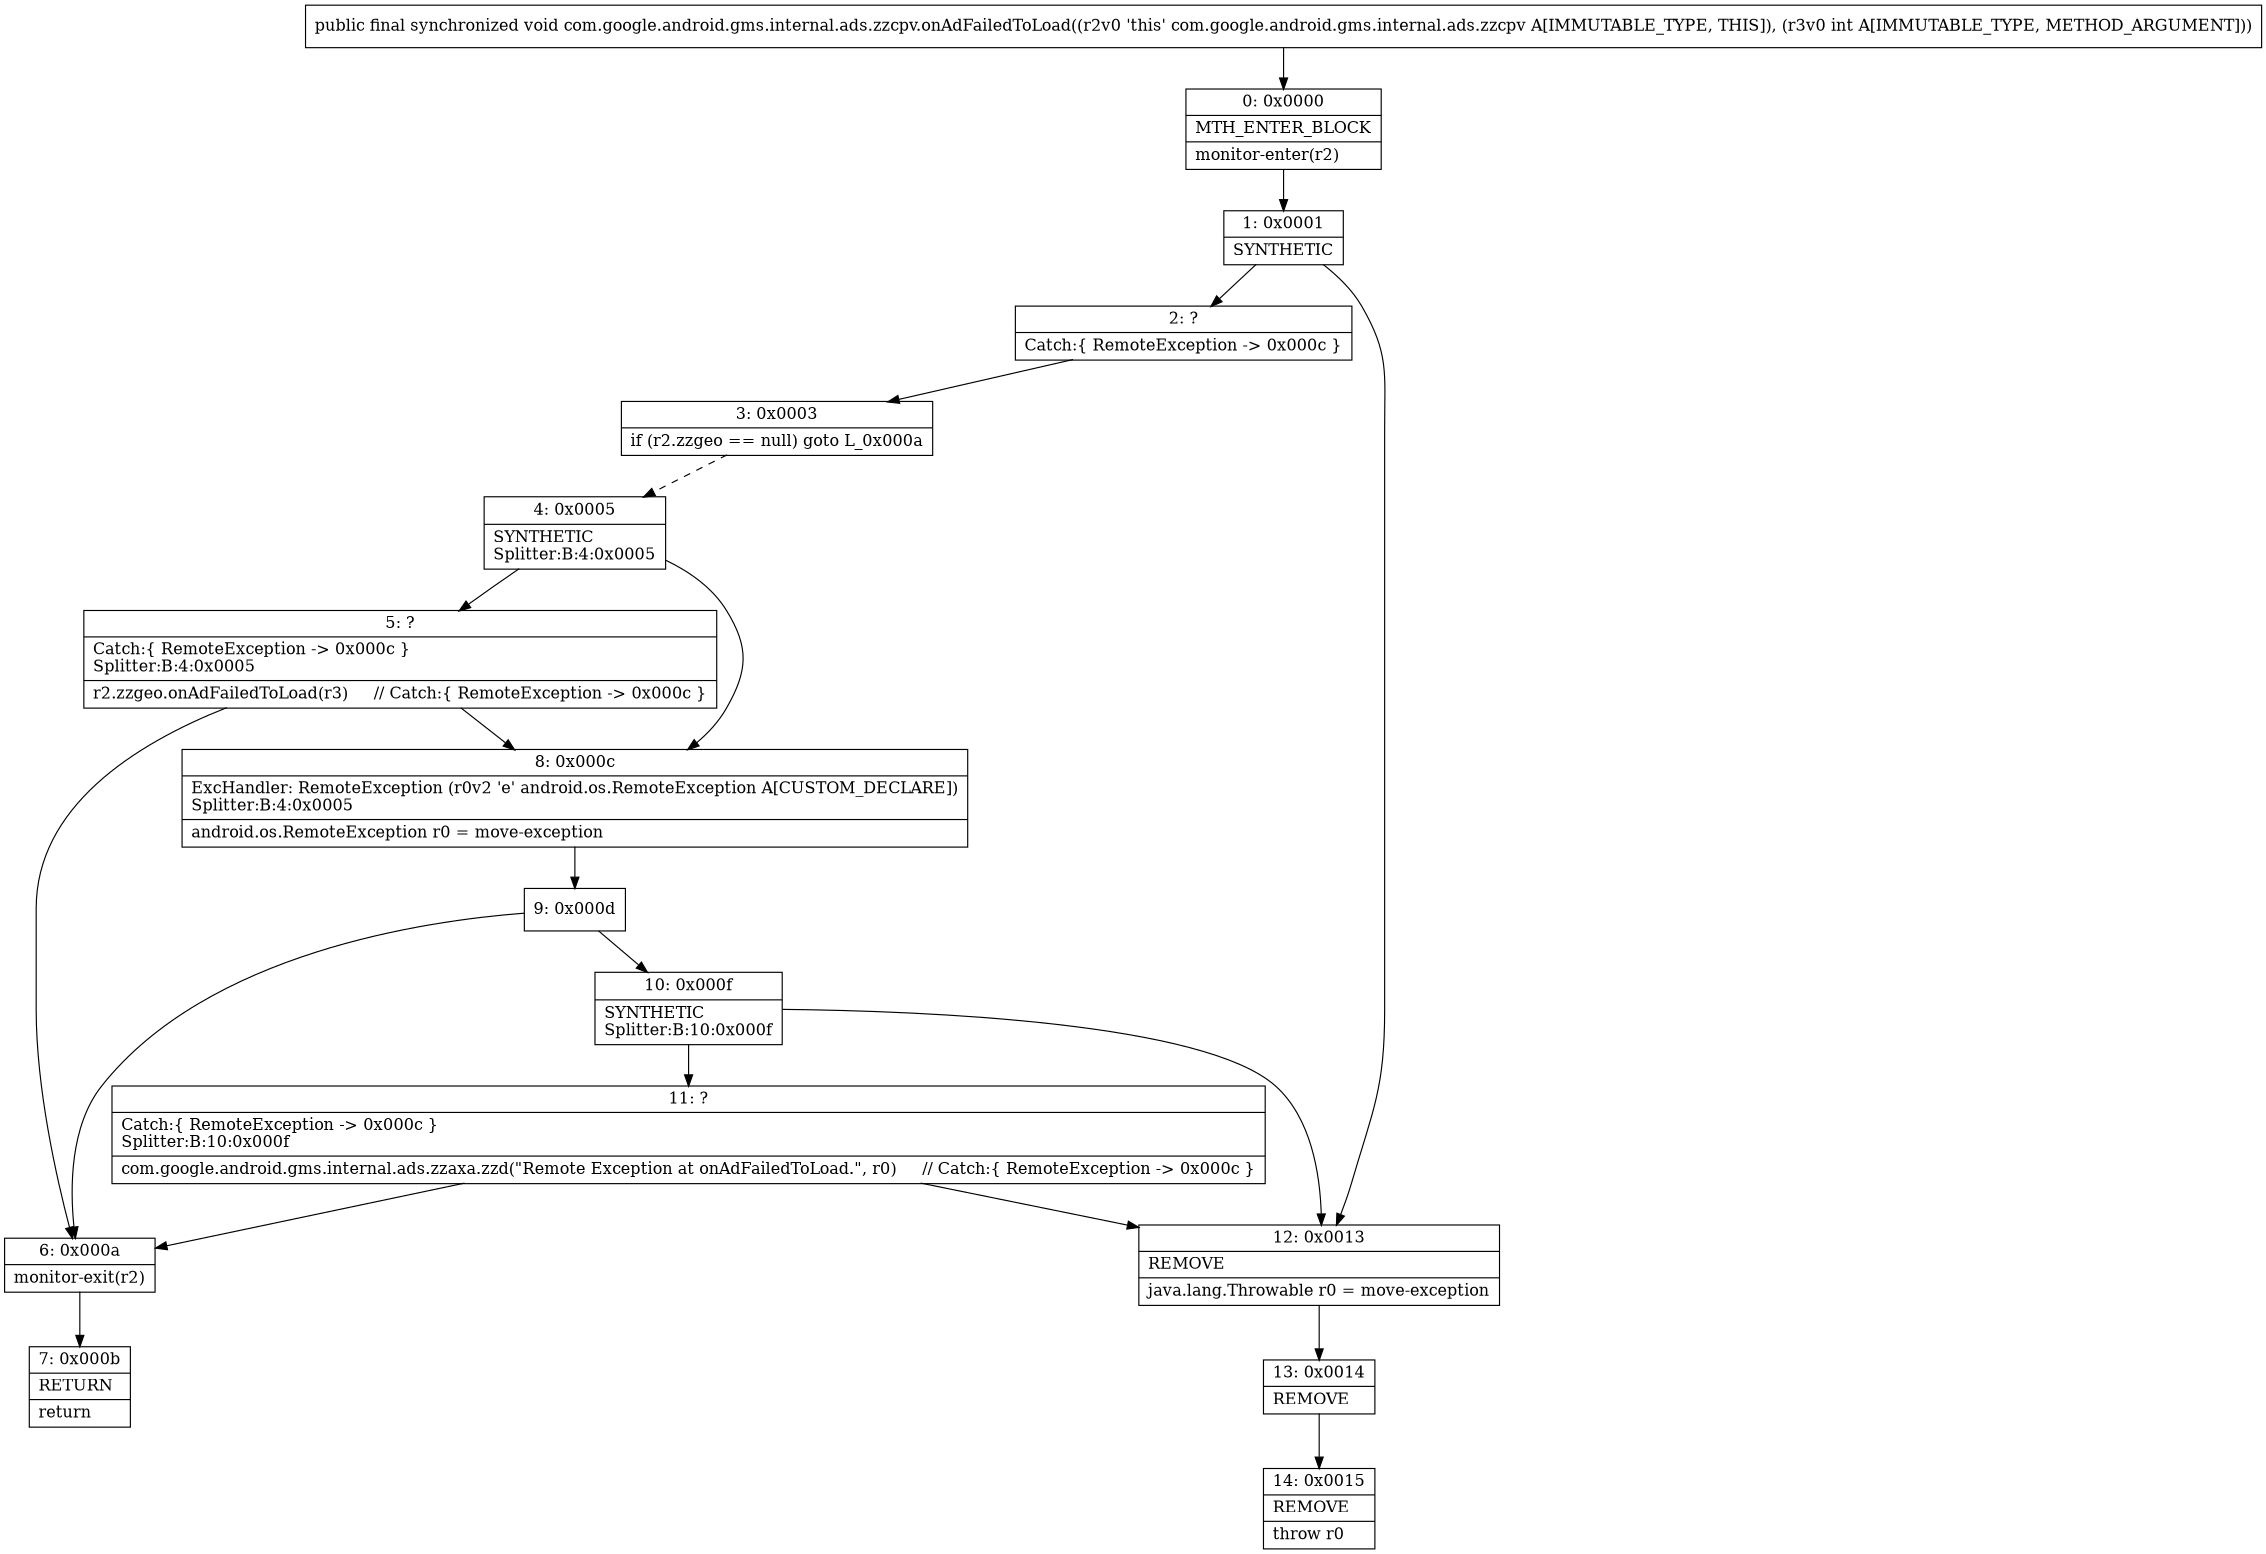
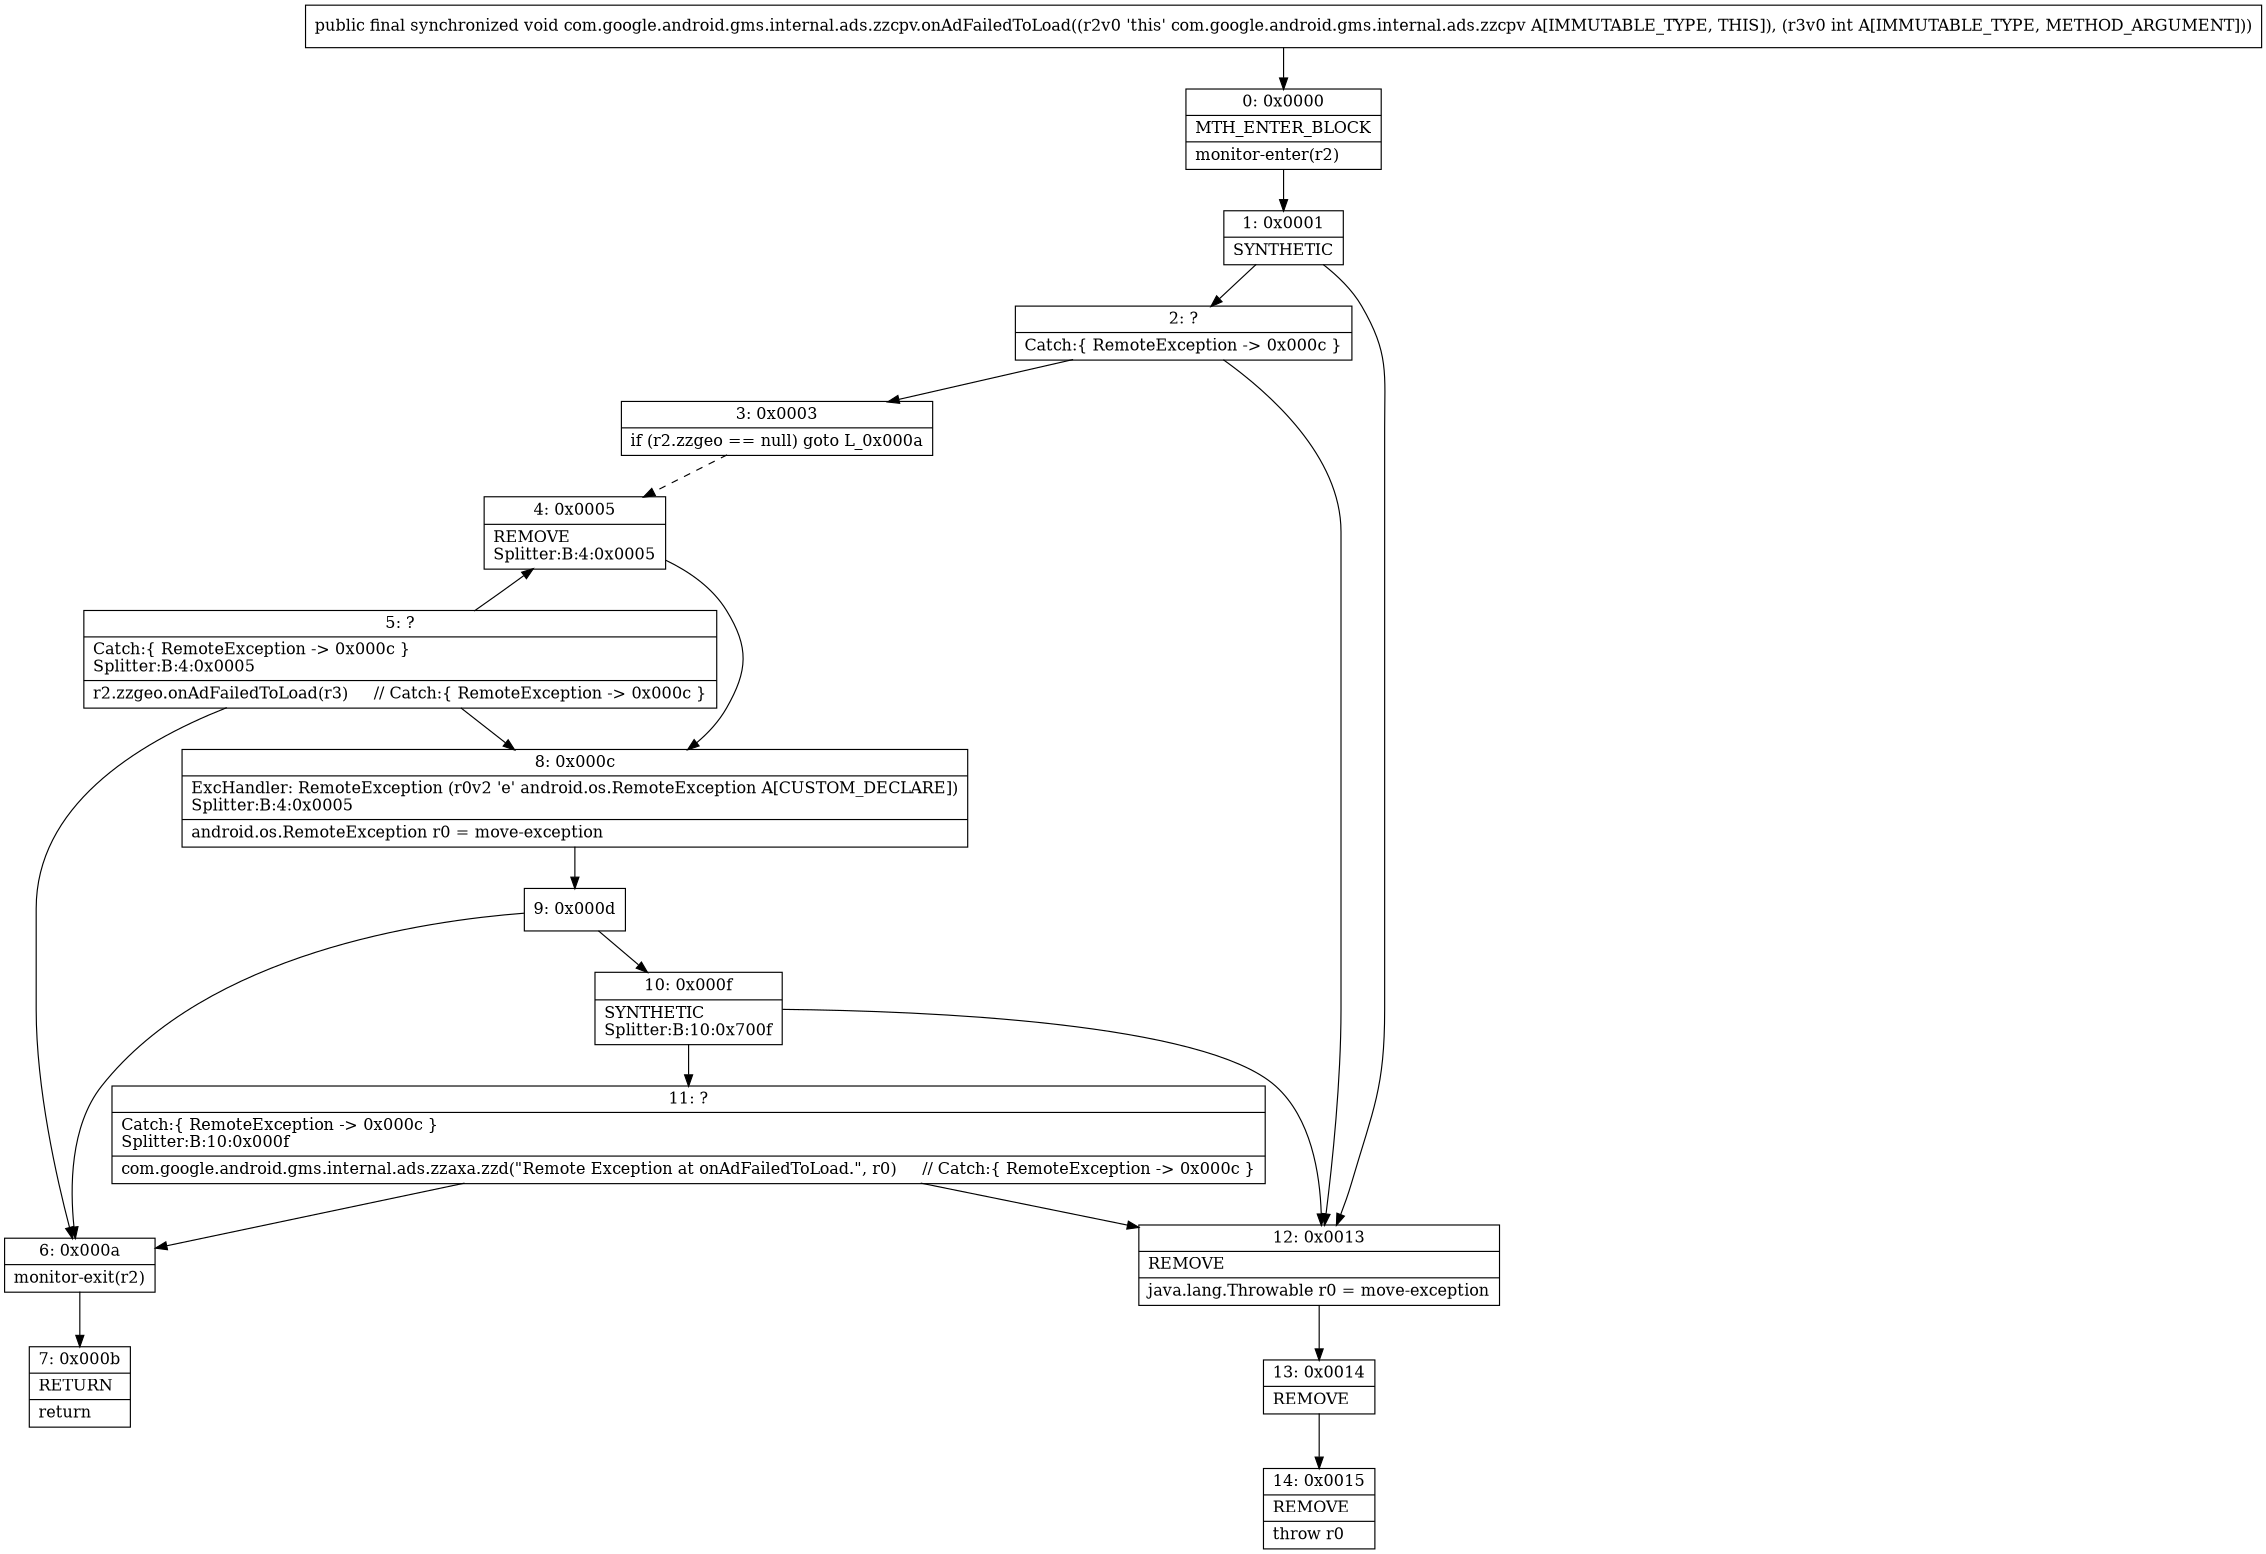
(544, 538) -> (532, 538)
(494, 586) -> (499, 593)
none -> (1341, 765)
(689, 1030) -> (689, 1030)
